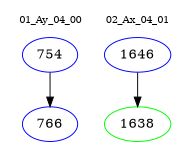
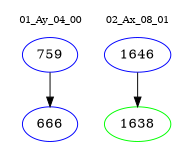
(138, 21) -> (138, 21)
(50, 55) -> (50, 55)
(50, 124) -> (50, 124)
